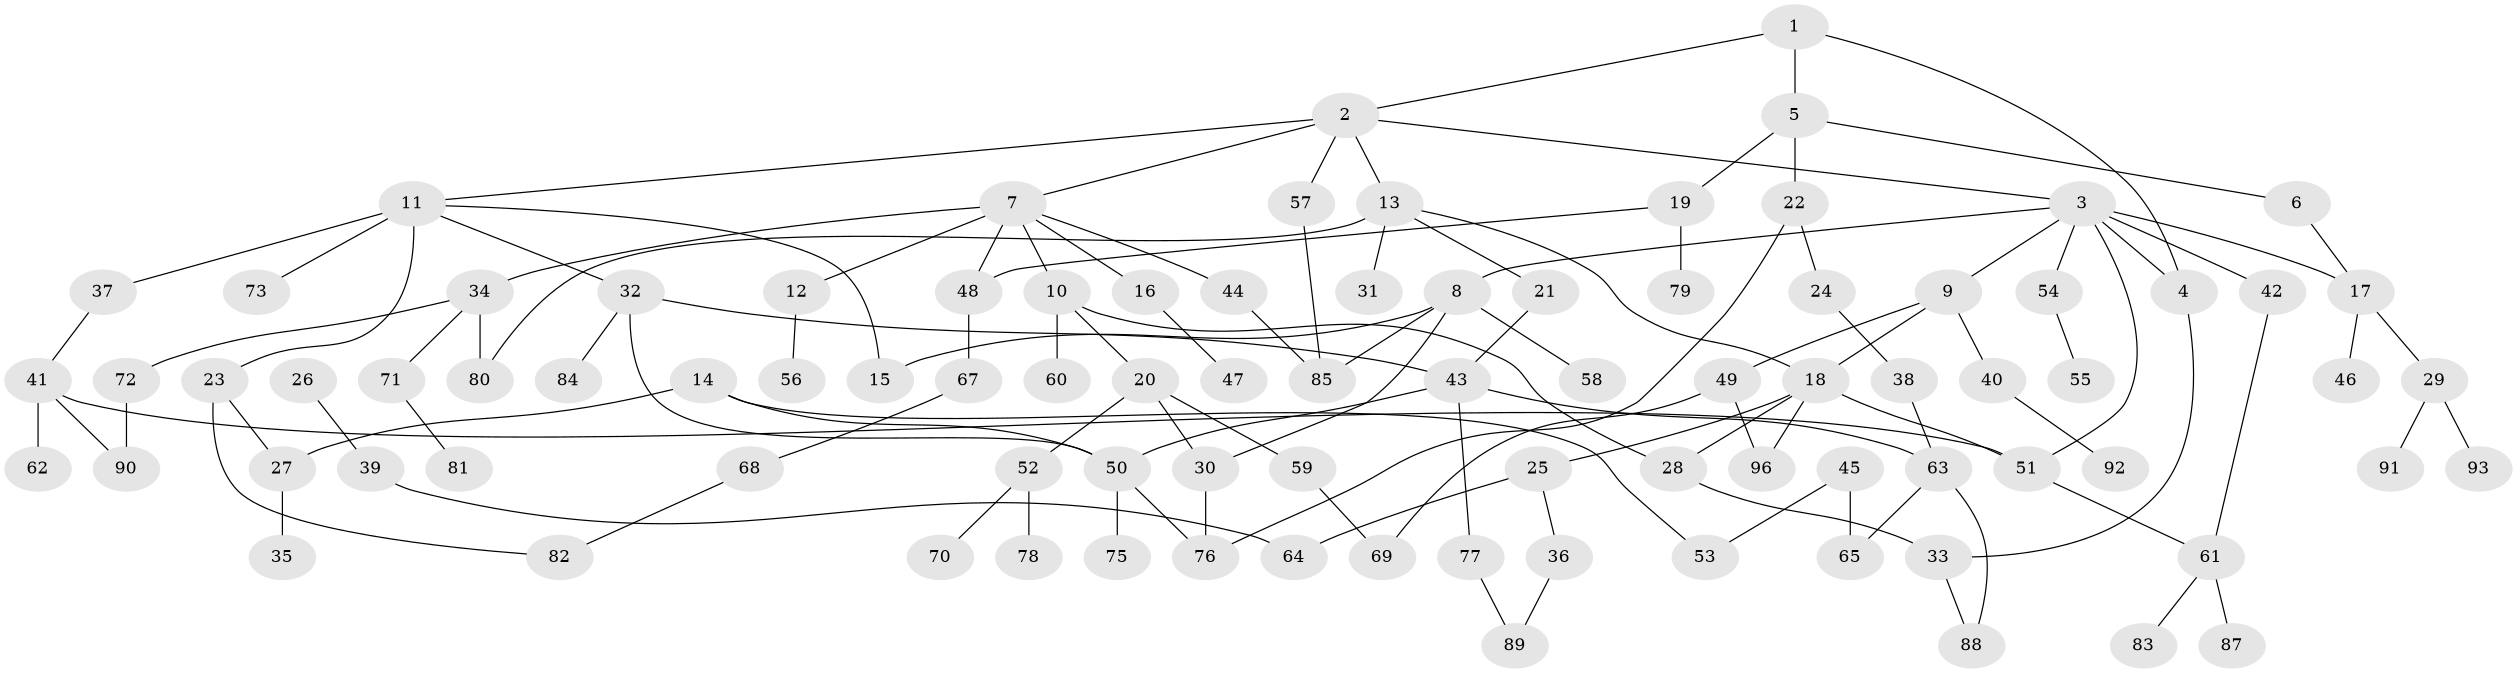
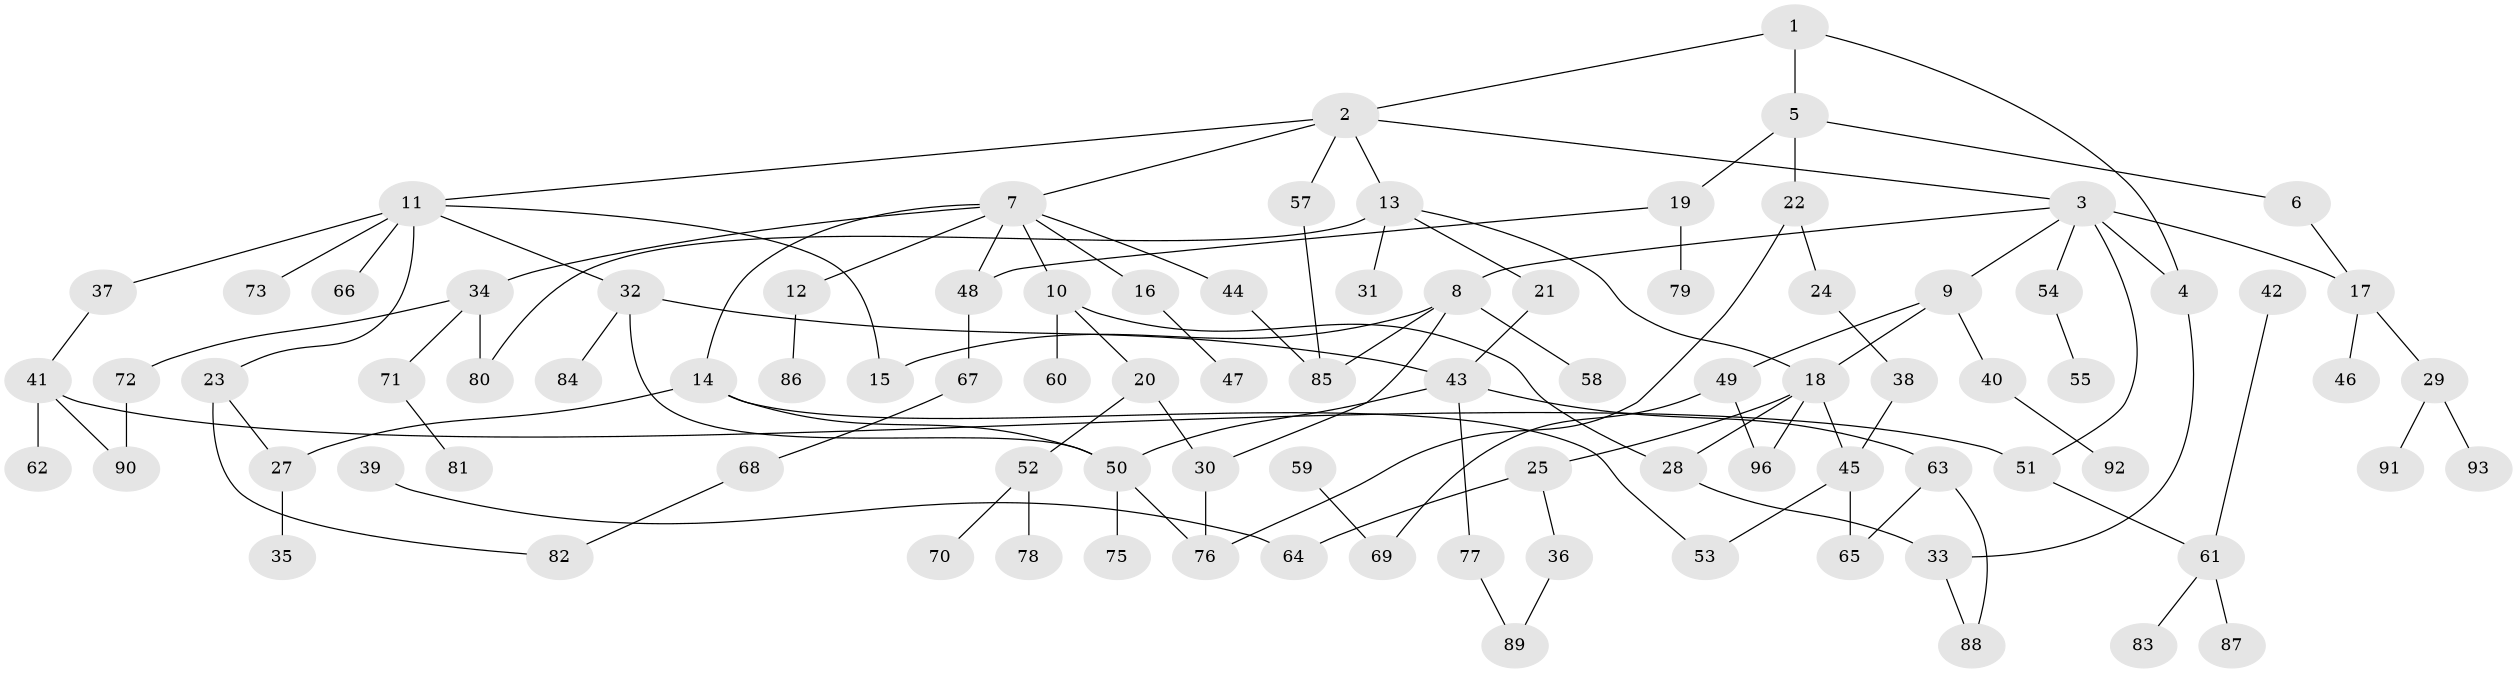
(2178, 247) -> none
none -> (775, 254)
none -> (345, 292)
(303, 381) -> none
(792, 381) -> (792, 381)
(1918, 416) -> (1878, 424)
(1909, 421) -> (1830, 417)
(1240, 434) -> none
